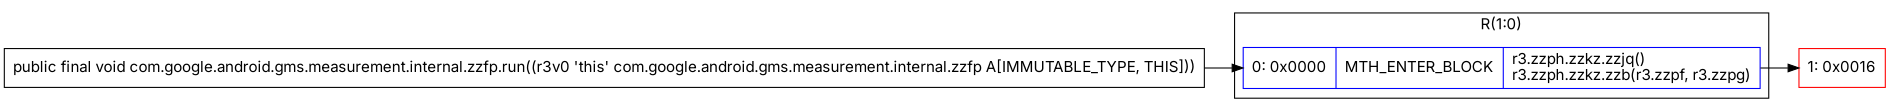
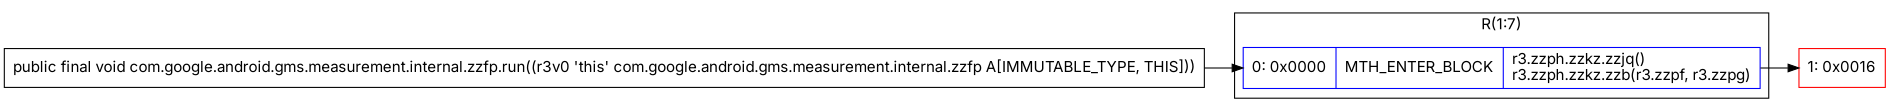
(1502, 25) -> (1502, 25)
